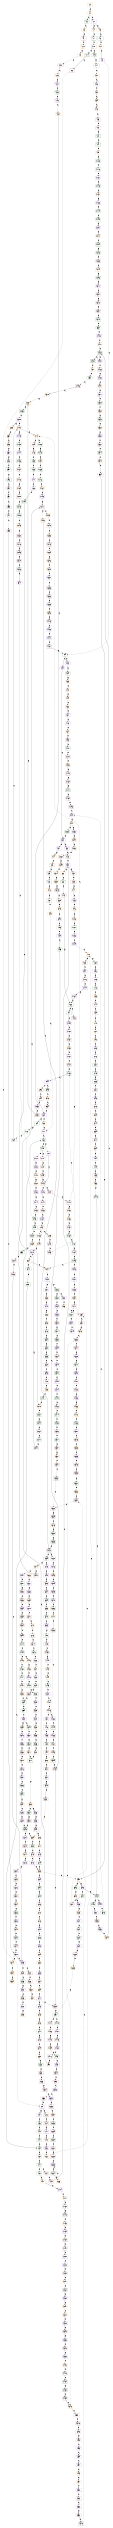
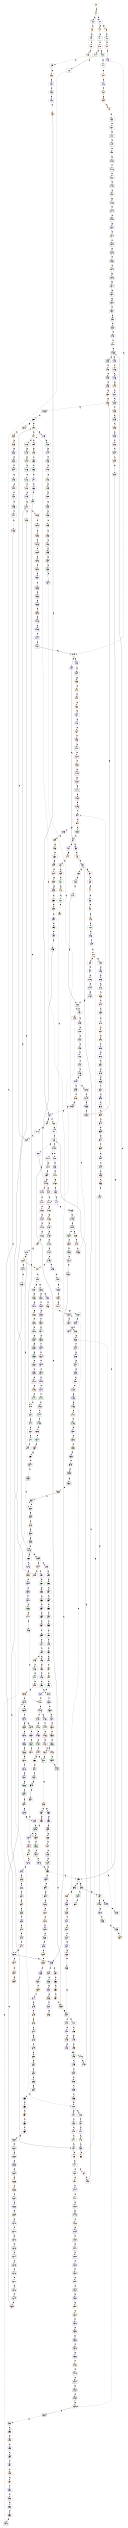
(57, 2173) -> (14, 2185)
